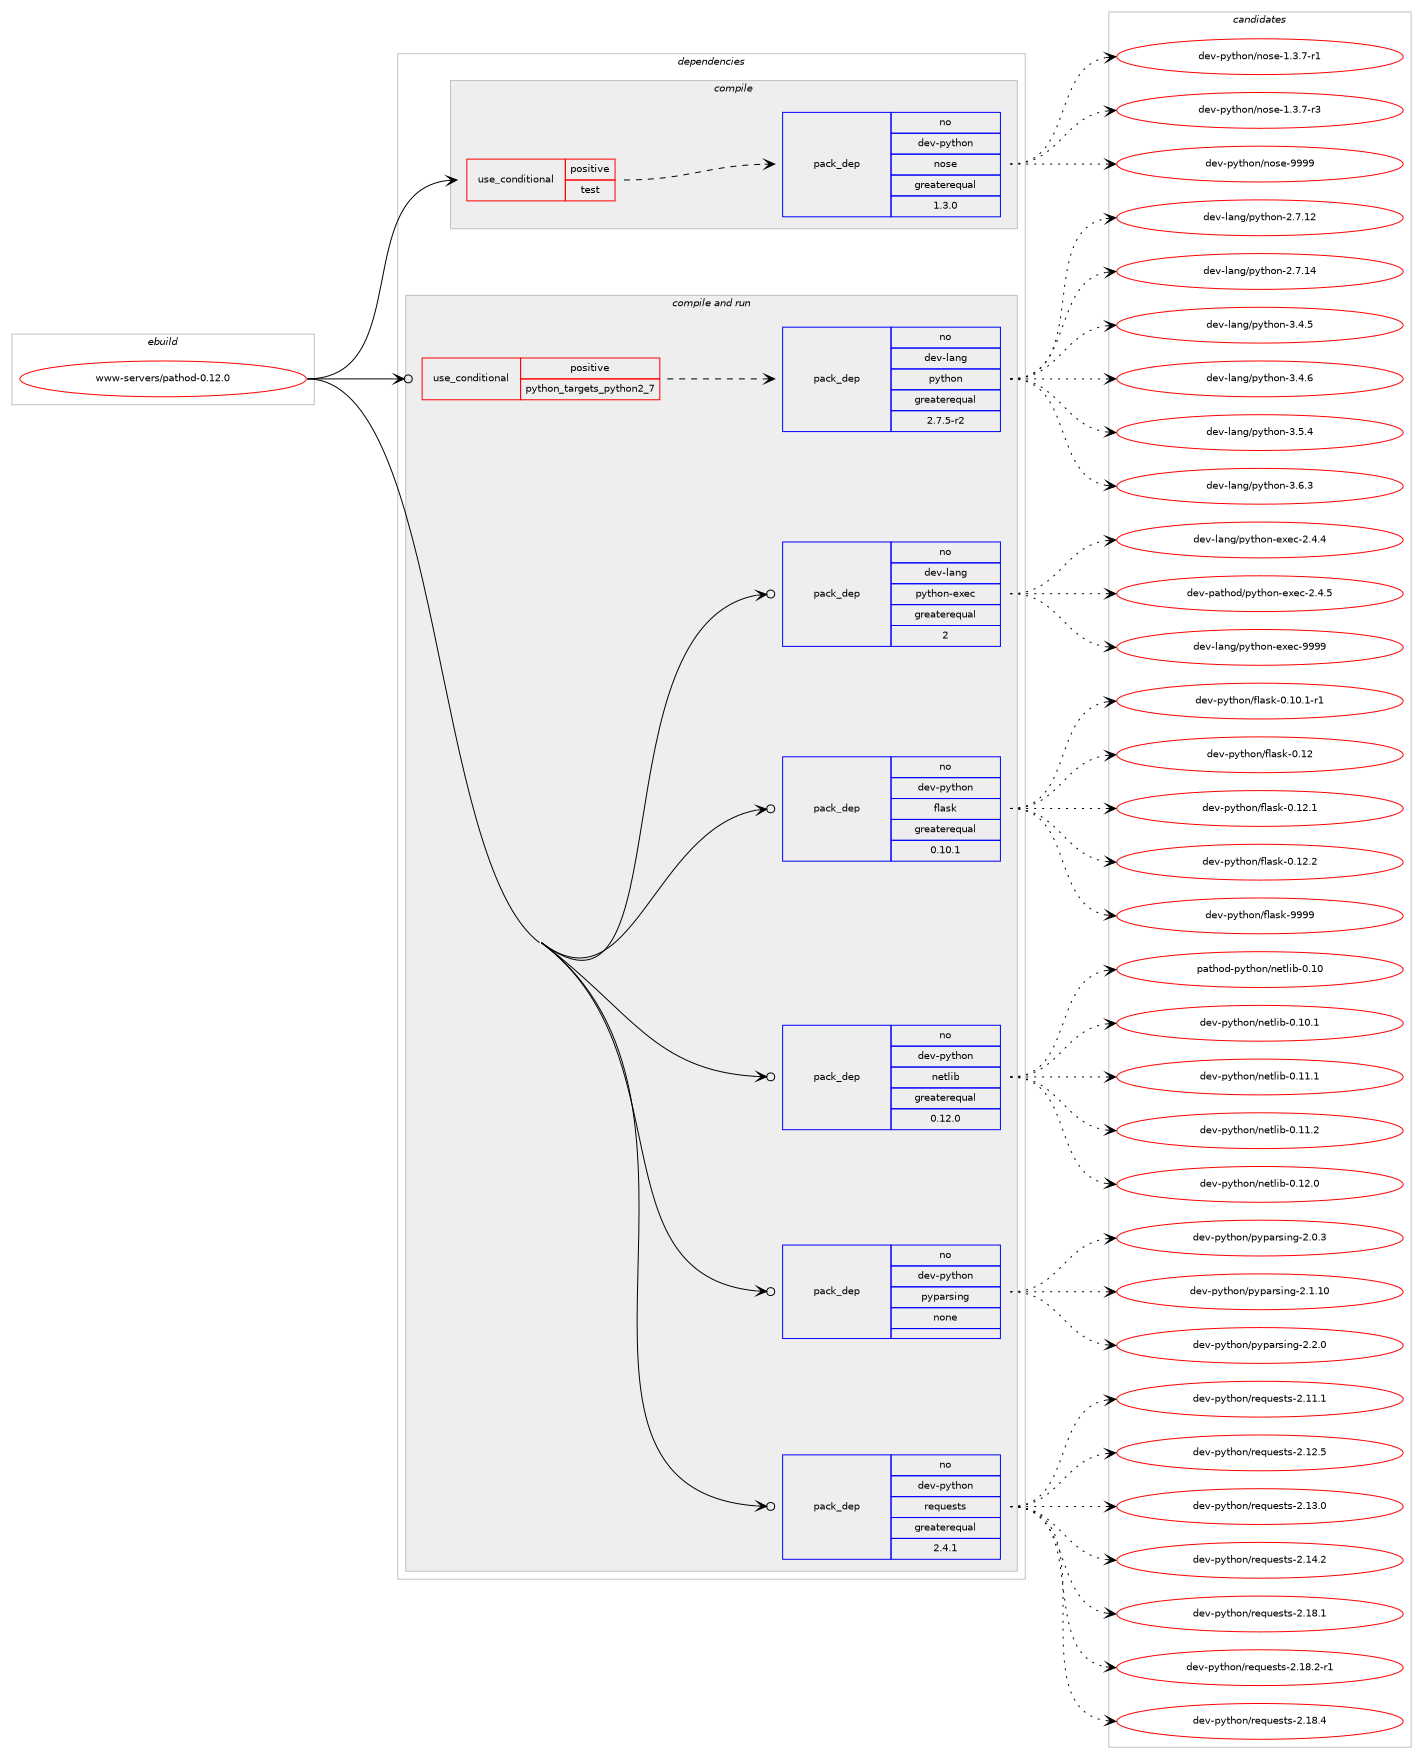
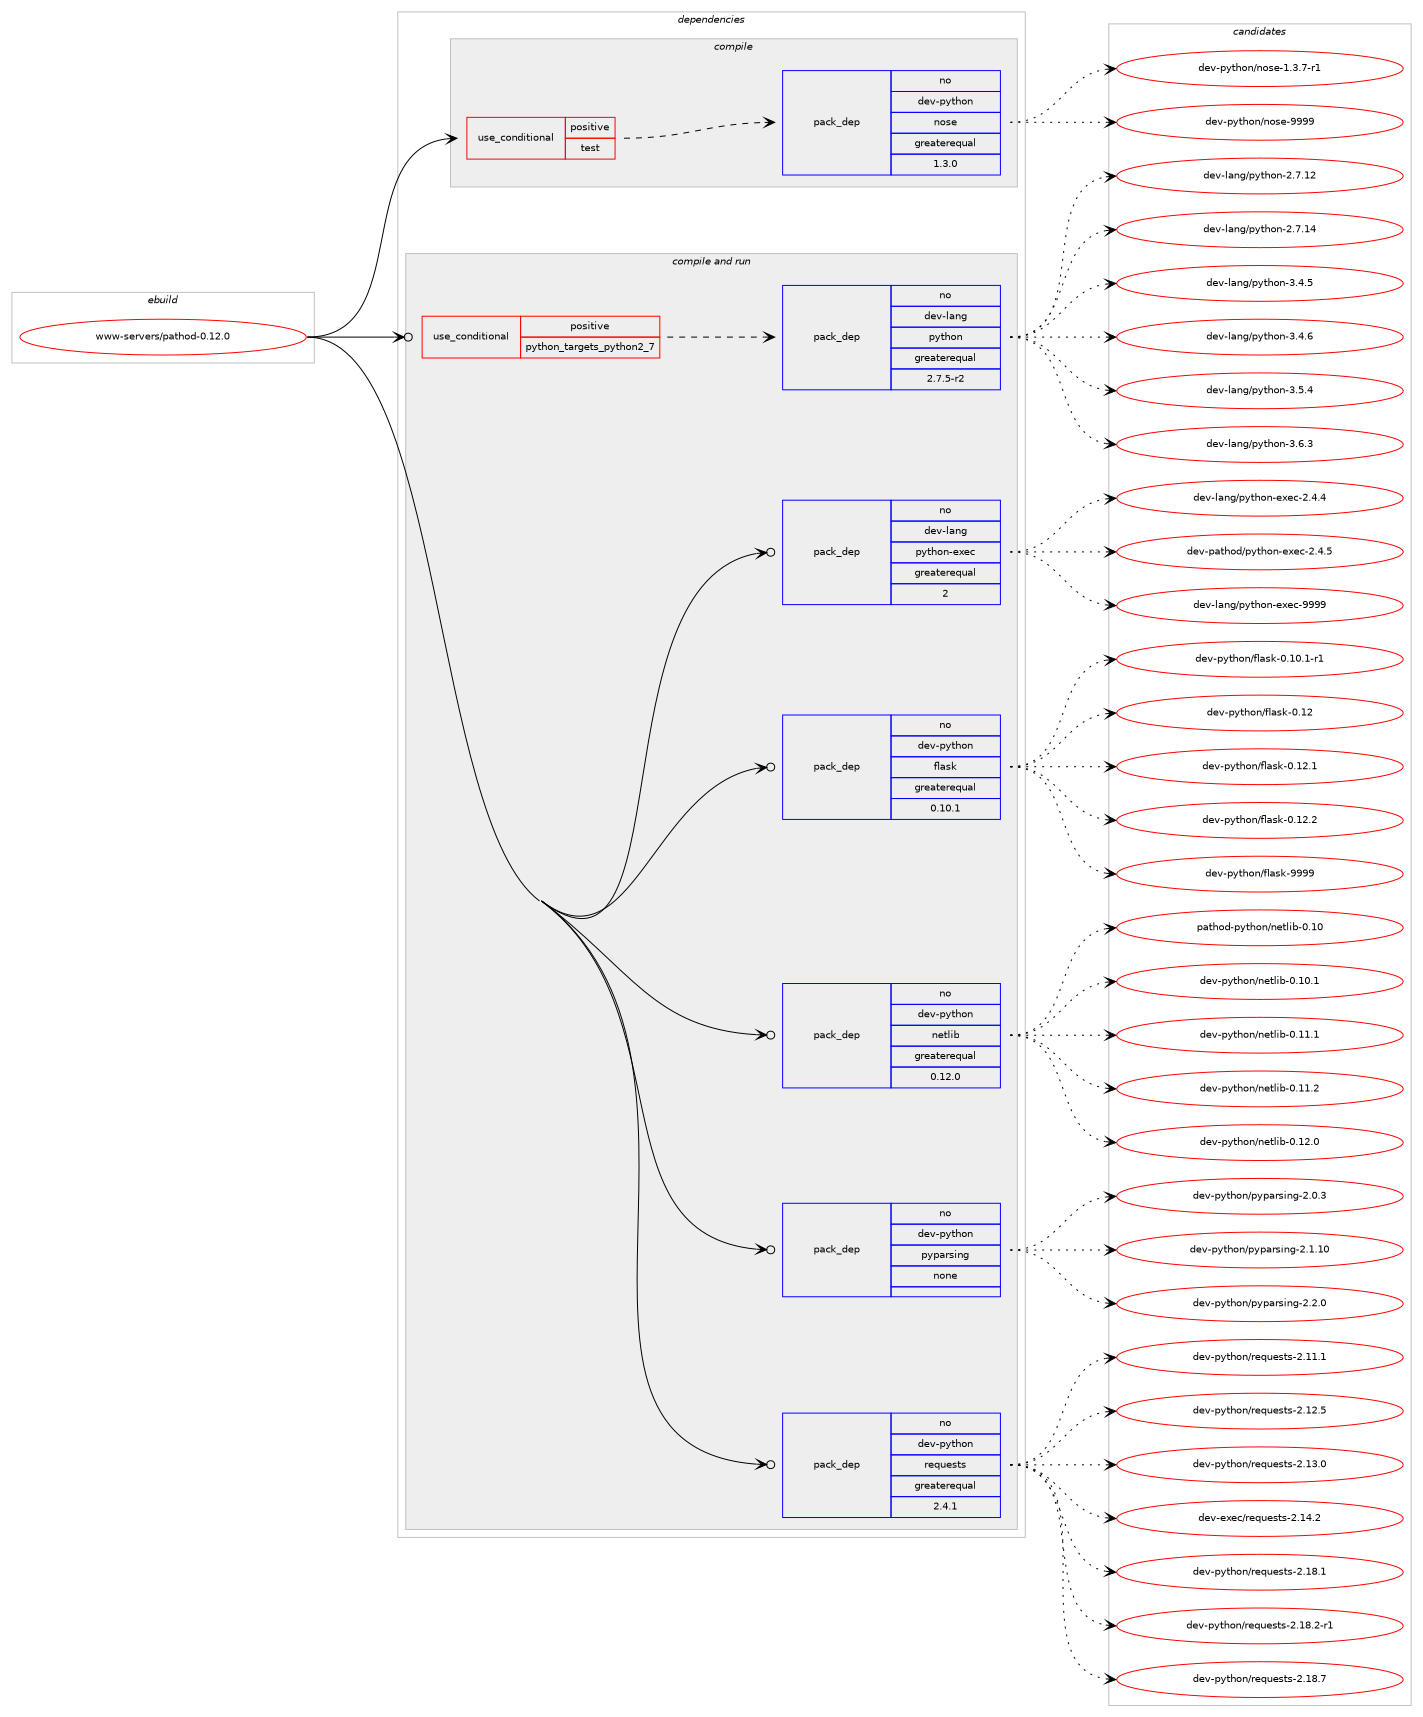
(1260, 110) -> none
(1260, 1560) -> (1260, 1519)
(1260, 1721) -> (1260, 1680)
